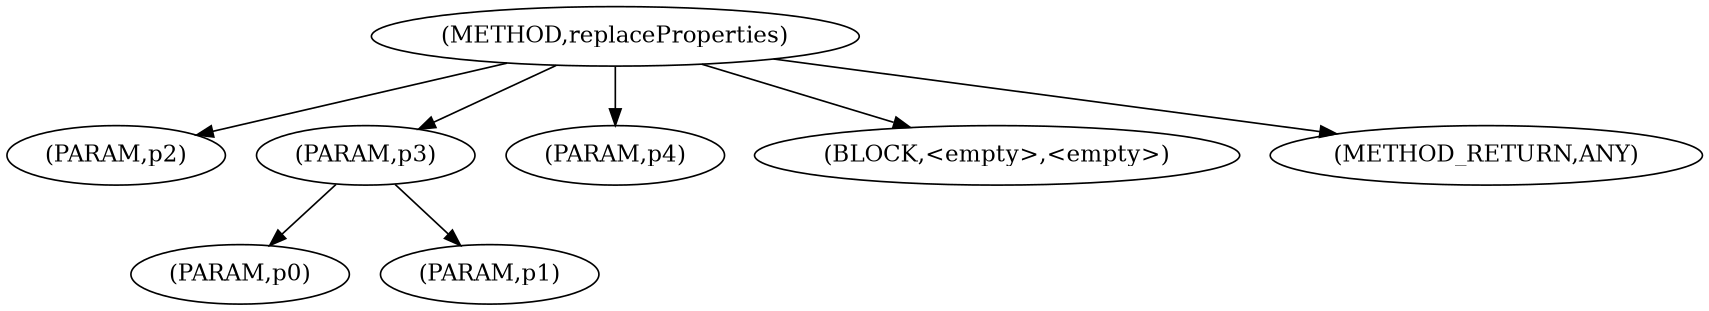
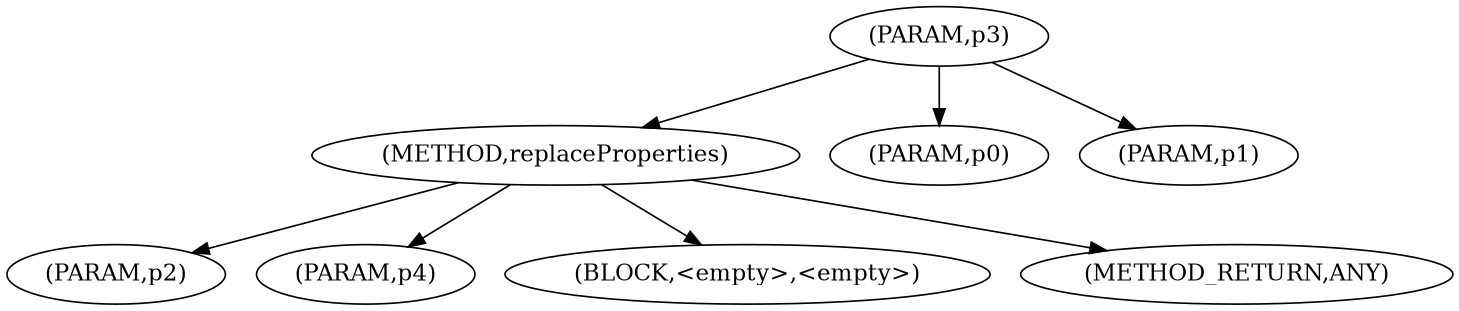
(495, 94) -> (764, 91)
